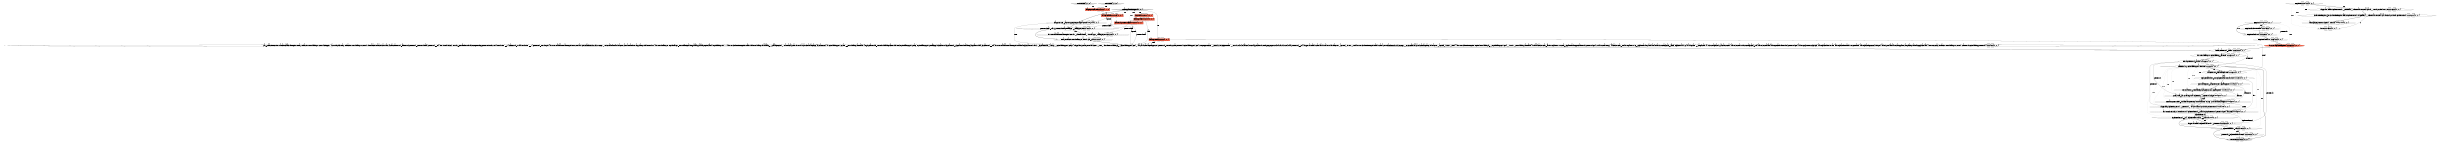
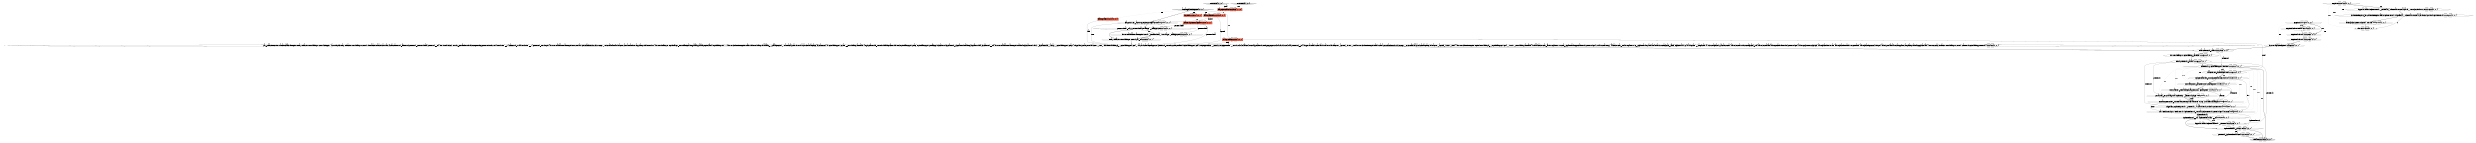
(1093, 7) -> (1226, 7)
(1130, 16) -> (1195, 19)
(2284, 32) -> (2325, 32)
(2284, 46) -> (2284, 46)
